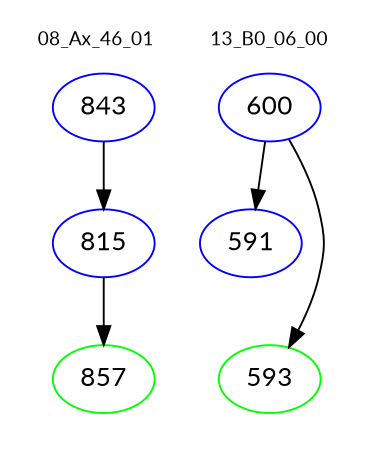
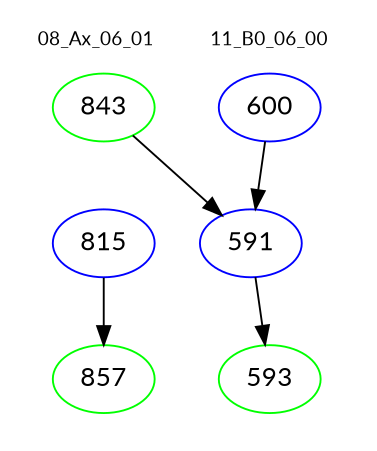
(96, 41) -> (96, 41)
(270, 41) -> (270, 41)
(104, 108) -> (104, 108)
(104, 166) -> (157, 157)
(323, 234) -> (259, 301)
